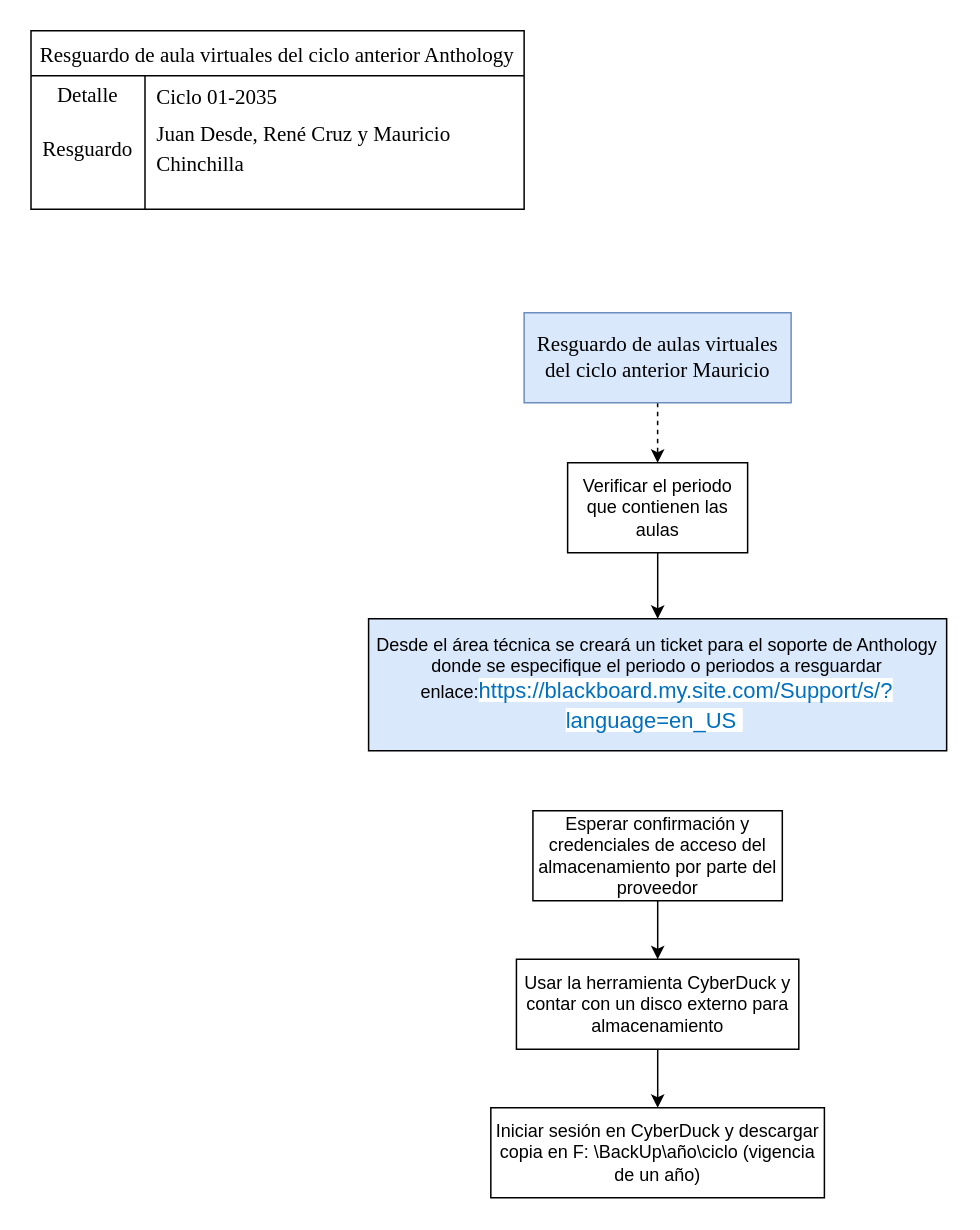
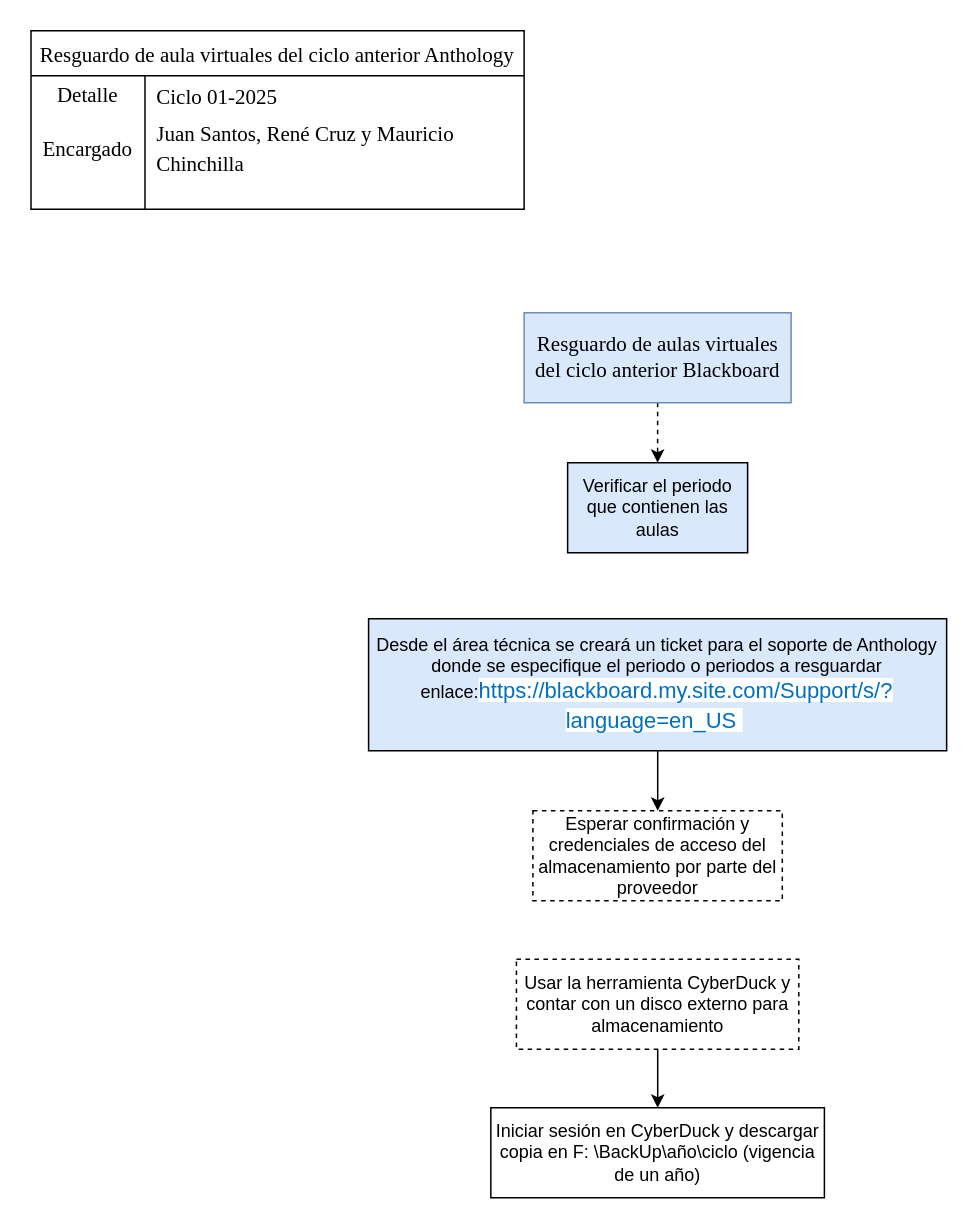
(235, 95) -> (235, 95)
(88, 148) -> (88, 148)
(341, 148) -> (341, 148)
(658, 358) -> (658, 358)
(657, 508) -> (657, 508)
(657, 581) -> none
none -> (657, 776)
(657, 856) -> (657, 856)
(657, 926) -> none
(657, 1004) -> (657, 1004)
